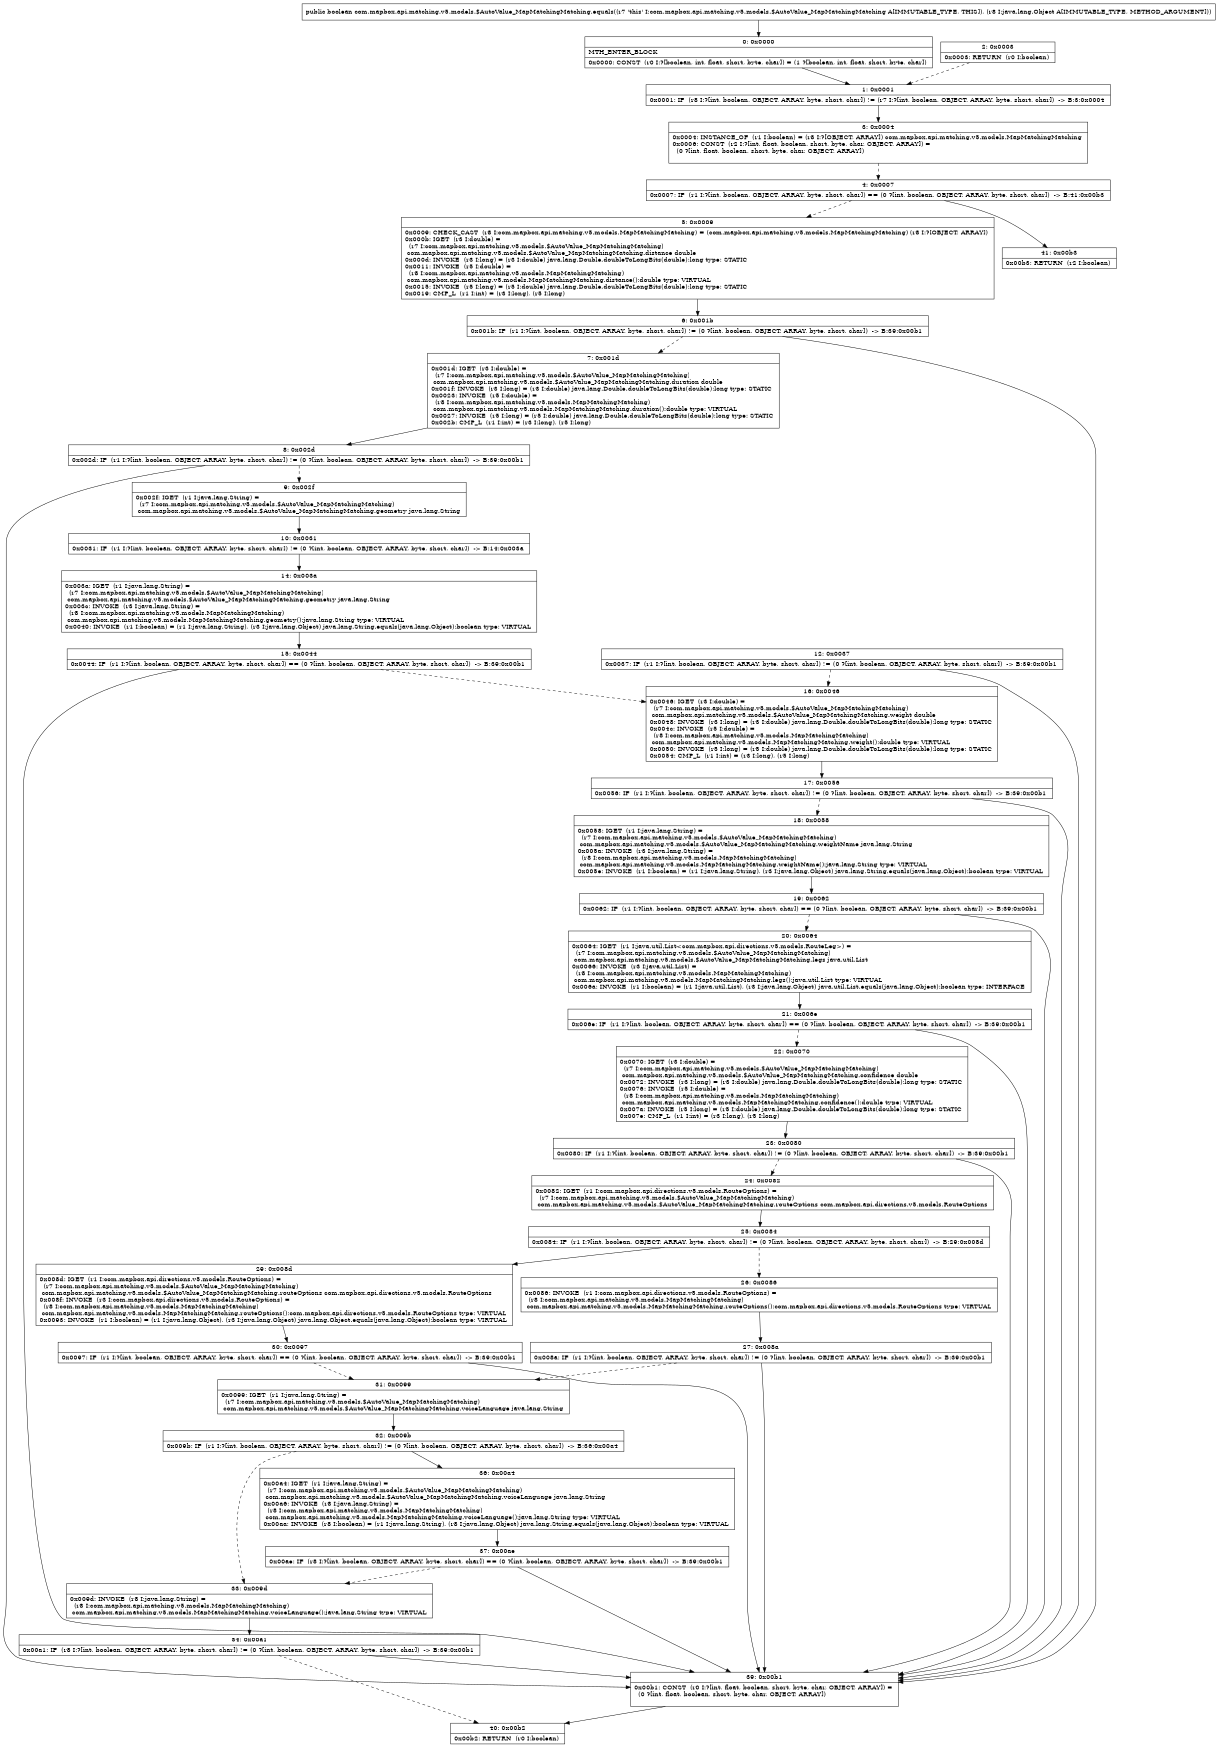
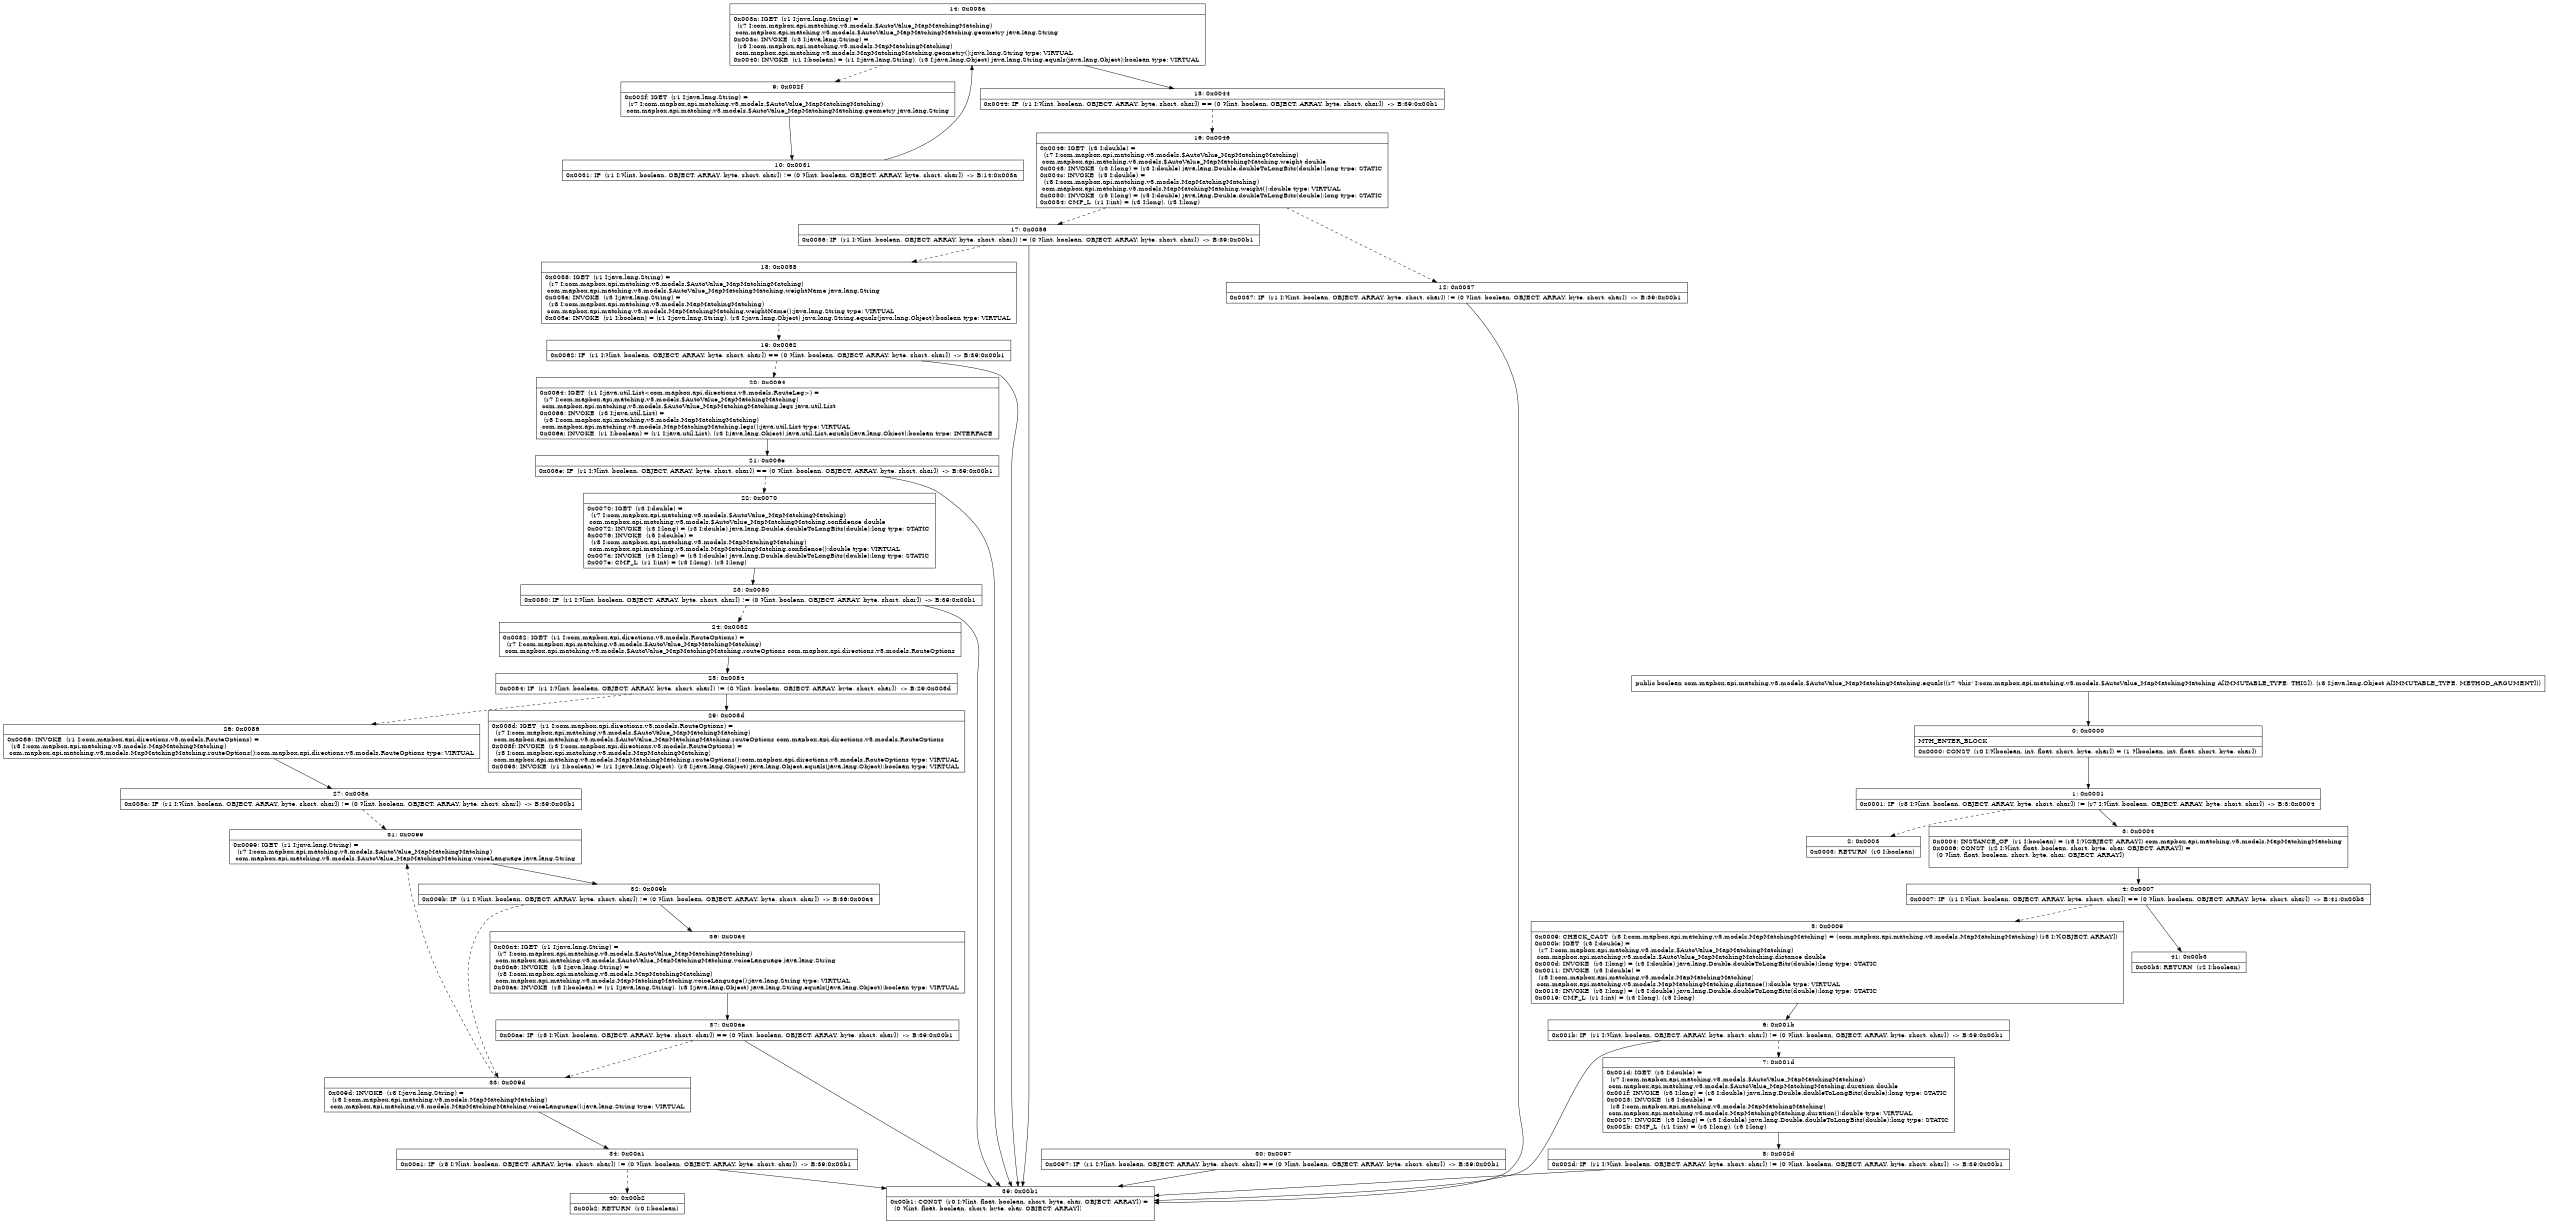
(940, 73) -> (1952, 820)
(878, 169) -> (2138, 873)
(299, 472) -> (861, 73)
(830, 676) -> (1360, 244)
(822, 767) -> (1084, 215)
(811, 883) -> (779, 329)
(674, 1089) -> (642, 536)
(284, 1332) -> none
(332, 1370) -> (440, 978)
(27, 1415) -> none
(765, 1515) -> none
(617, 1715) -> none
